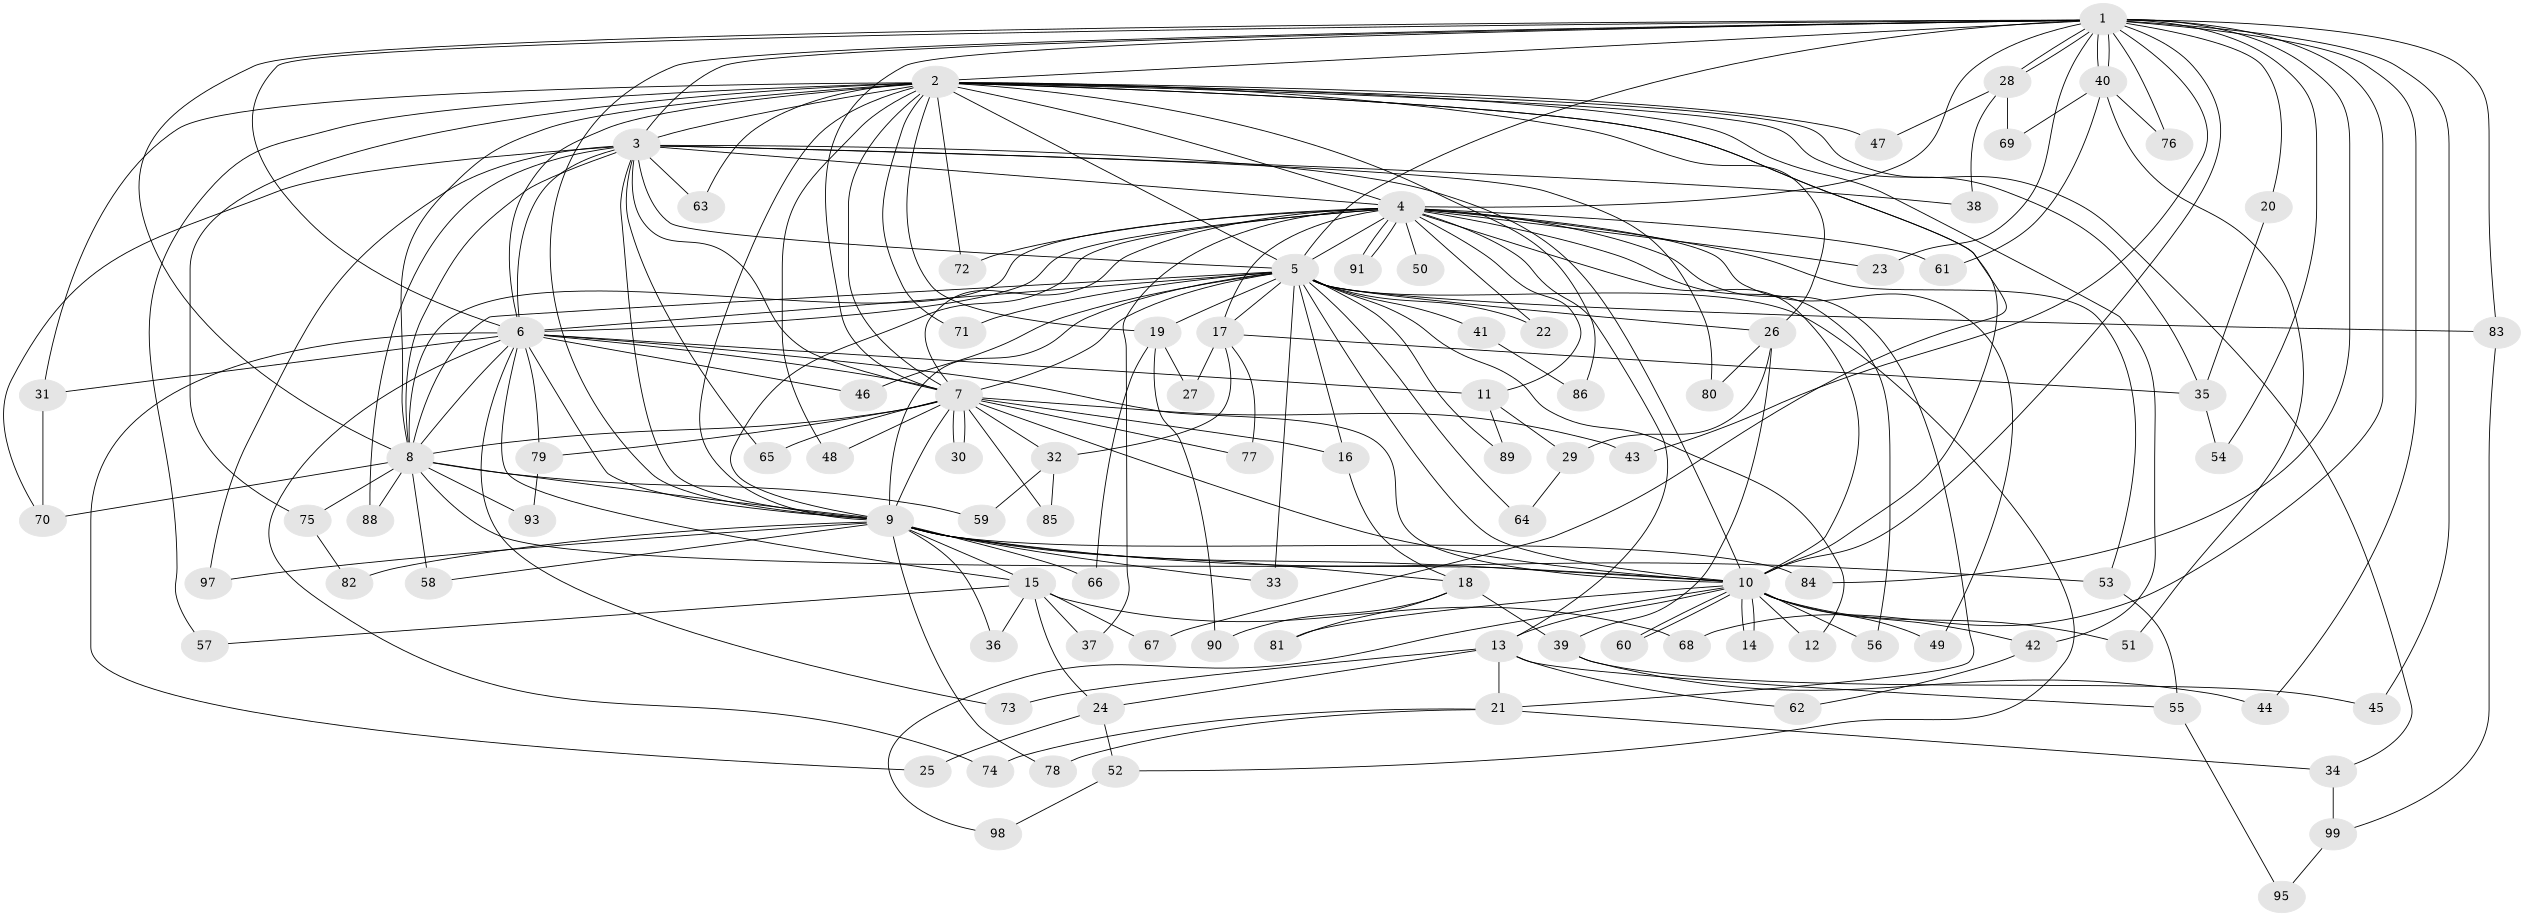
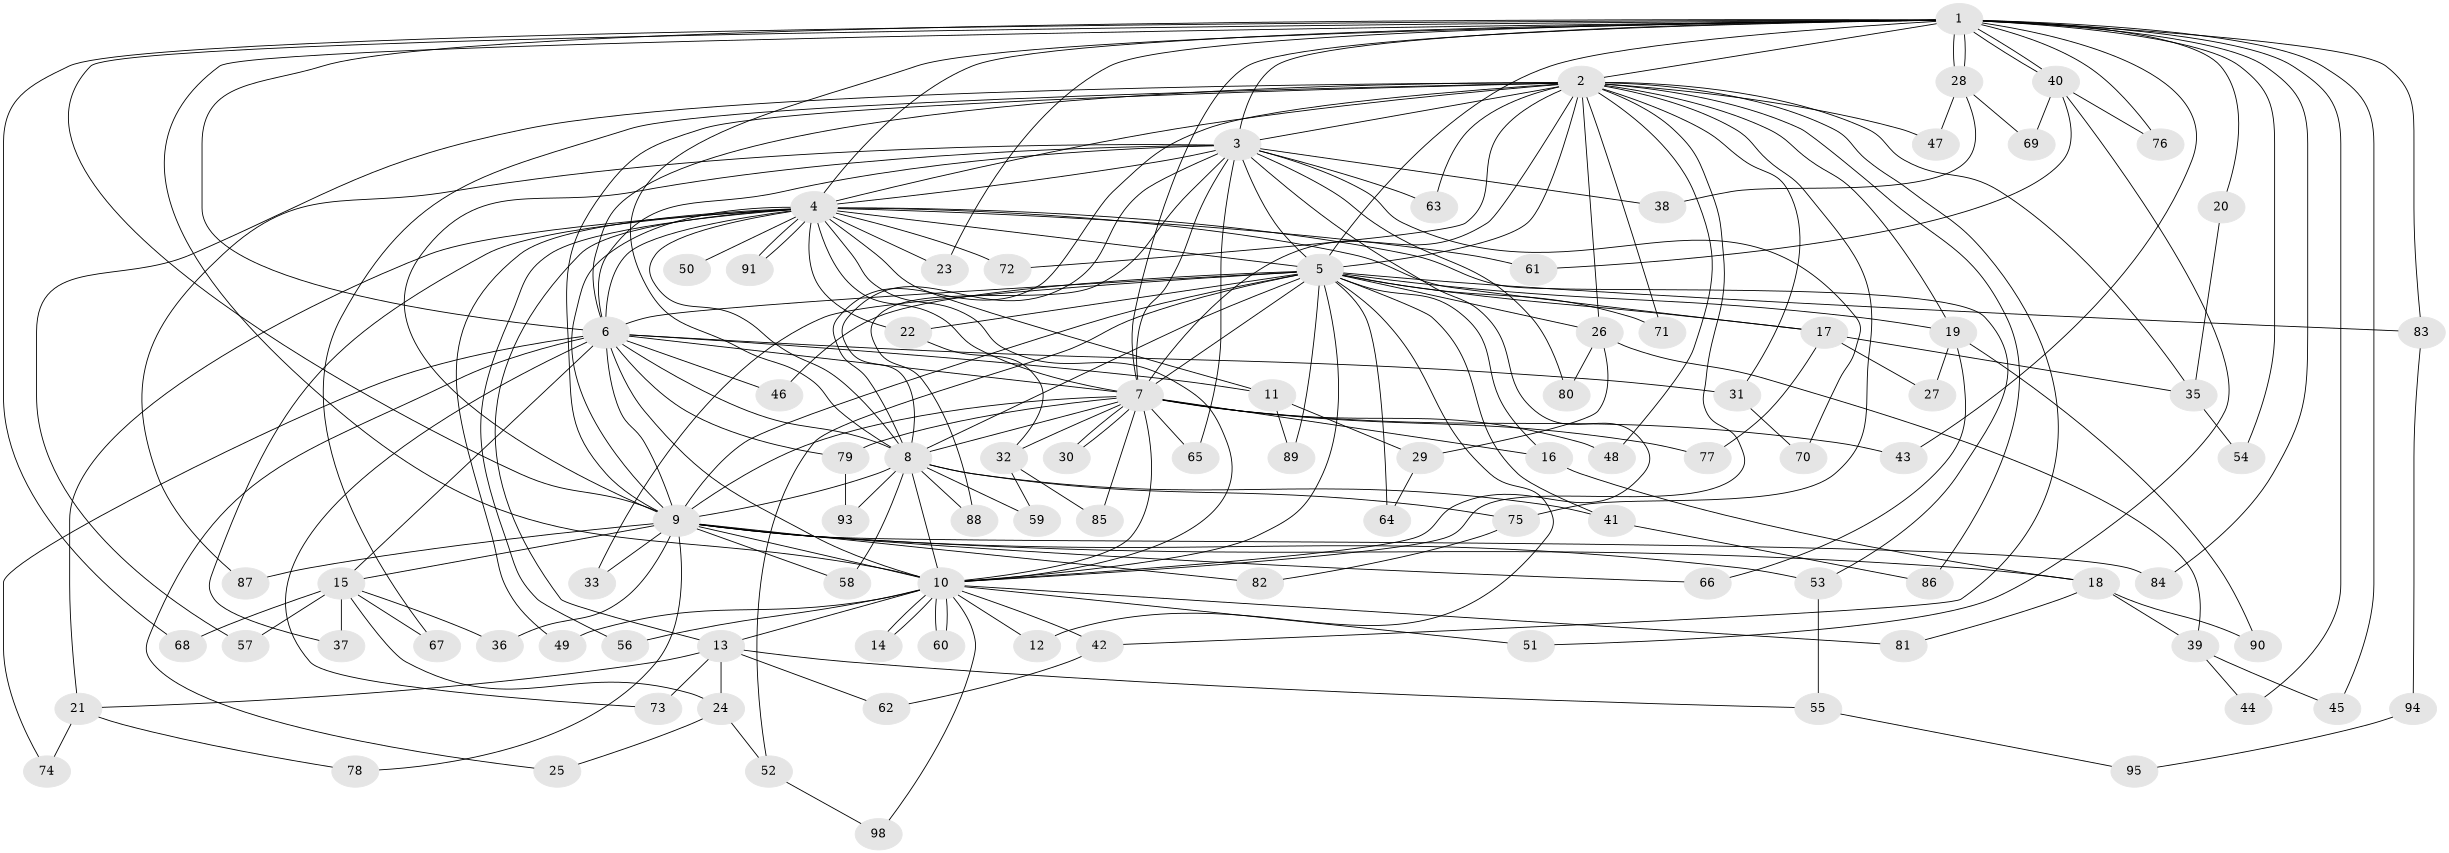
(1204, 423) -> (1021, 364)
(219, 491) -> (1293, 489)
(208, 583) -> (246, 583)
(2333, 772) -> none
(2333, 834) -> (2413, 709)
